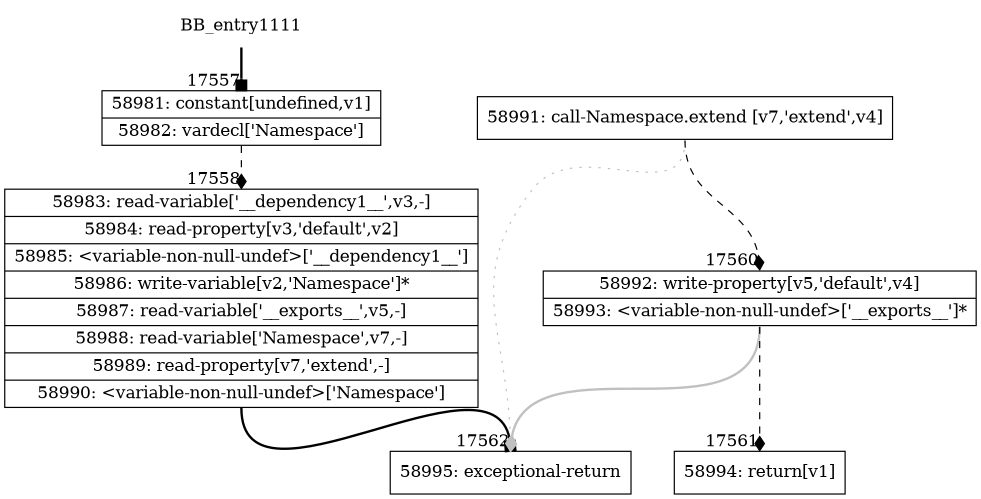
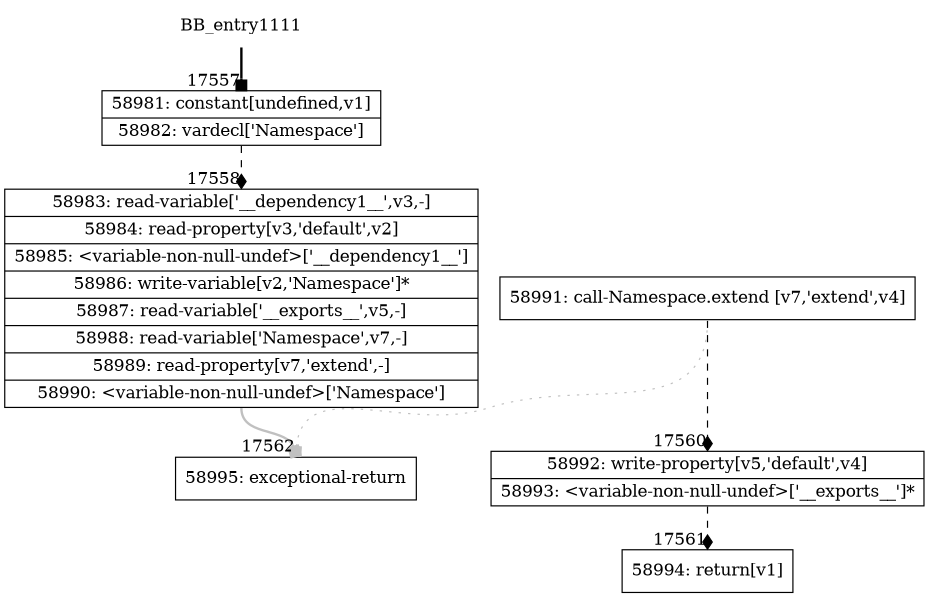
(511, 222) -> (514, 402)
(642, 389) -> none
(370, 431) -> (263, 430)
